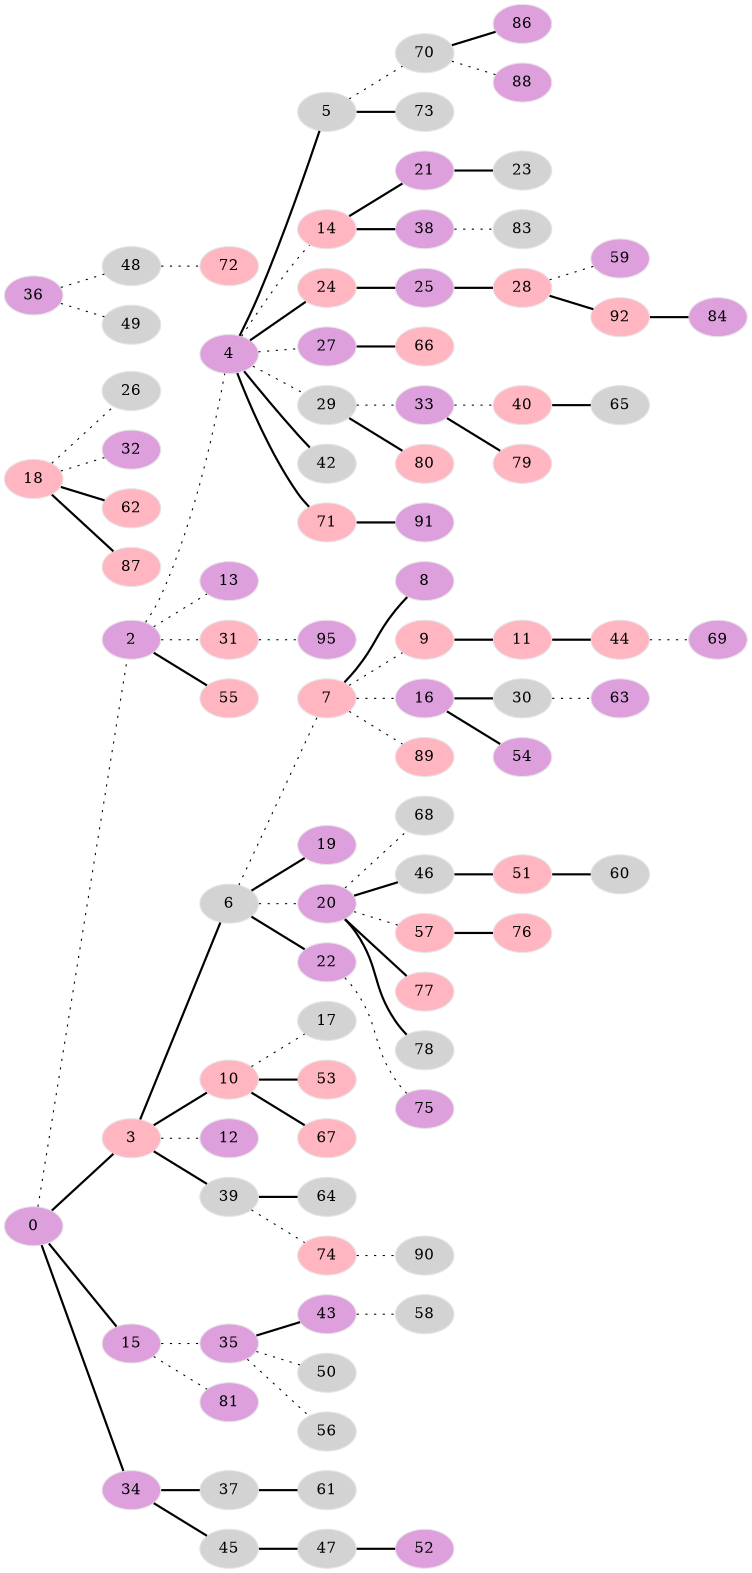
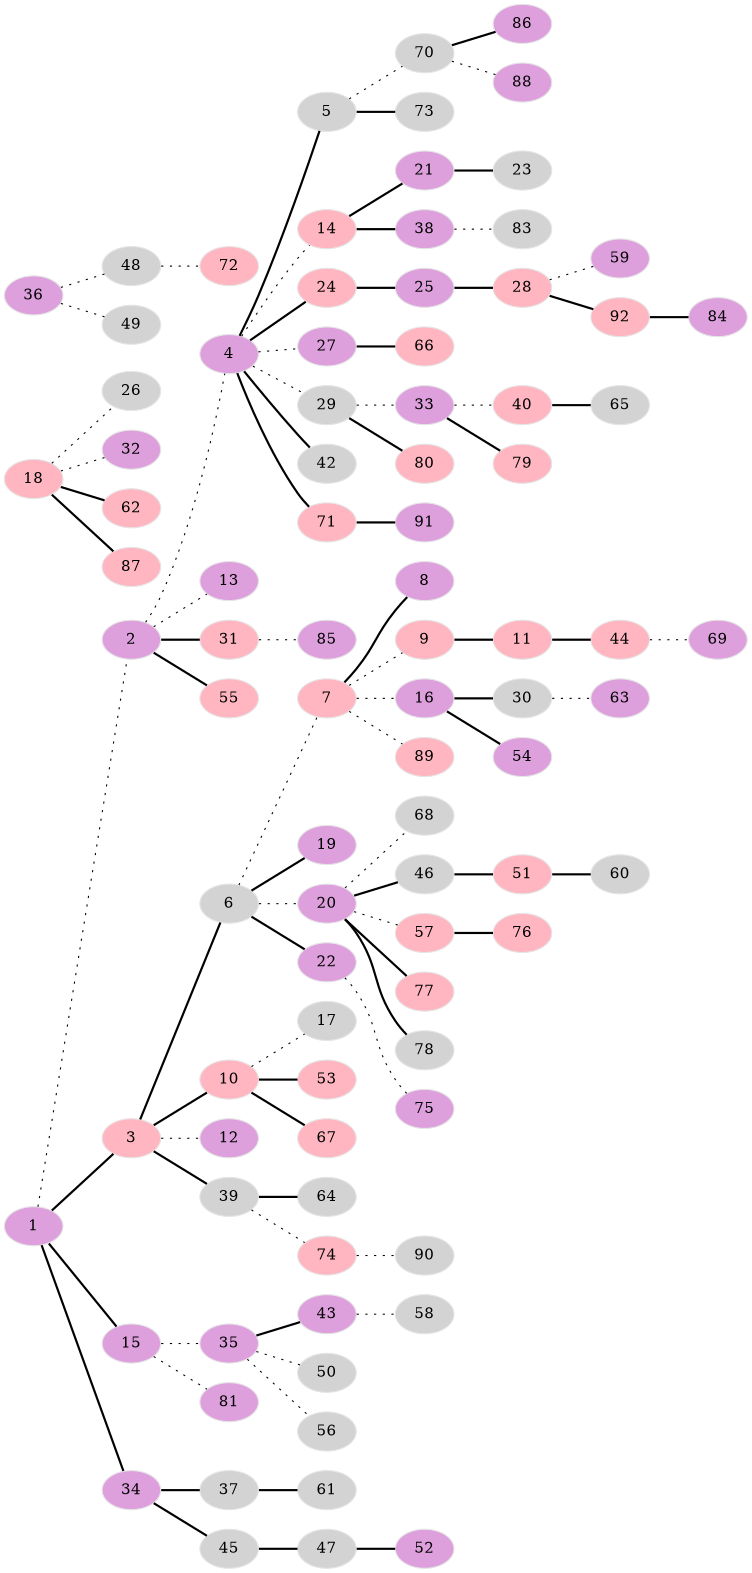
(180, 640) -> (180, 640)
(327, 640) -> (327, 640)
(34, 1226) -> (34, 1226)
